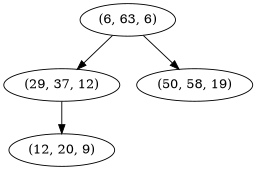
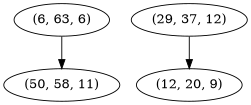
(98, 49) -> none
(195, 85) -> (62, 85)
